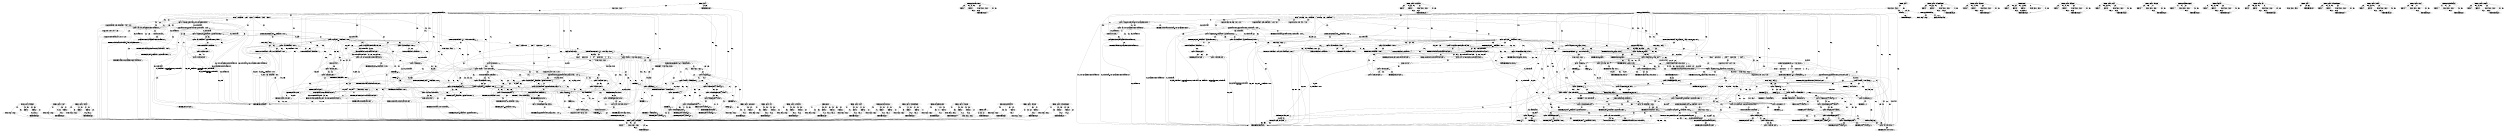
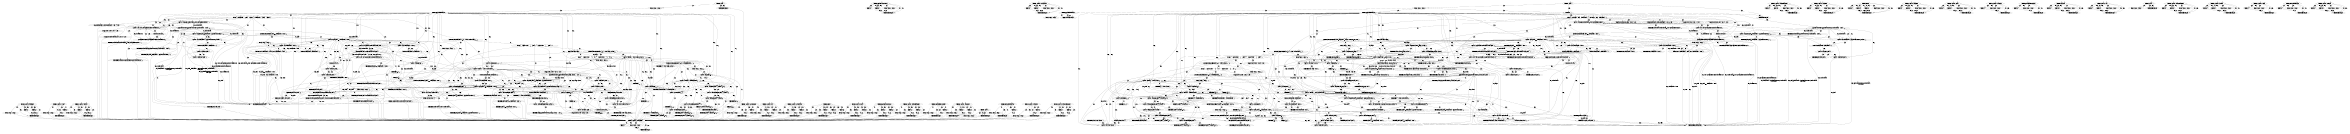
none -> (1692, 22)
(1549, 49) -> (1431, 49)
(1630, 49) -> (1399, 43)
(1659, 65) -> (1417, 62)
(1886, 127) -> (1101, 123)
